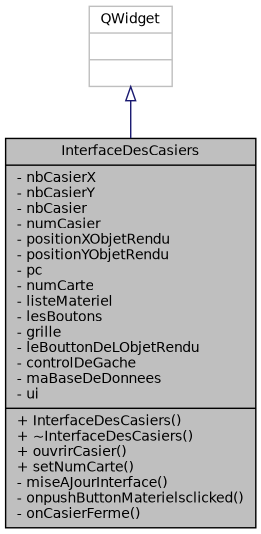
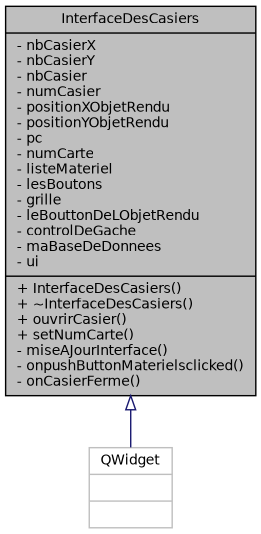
(131, 119) -> (131, 429)
